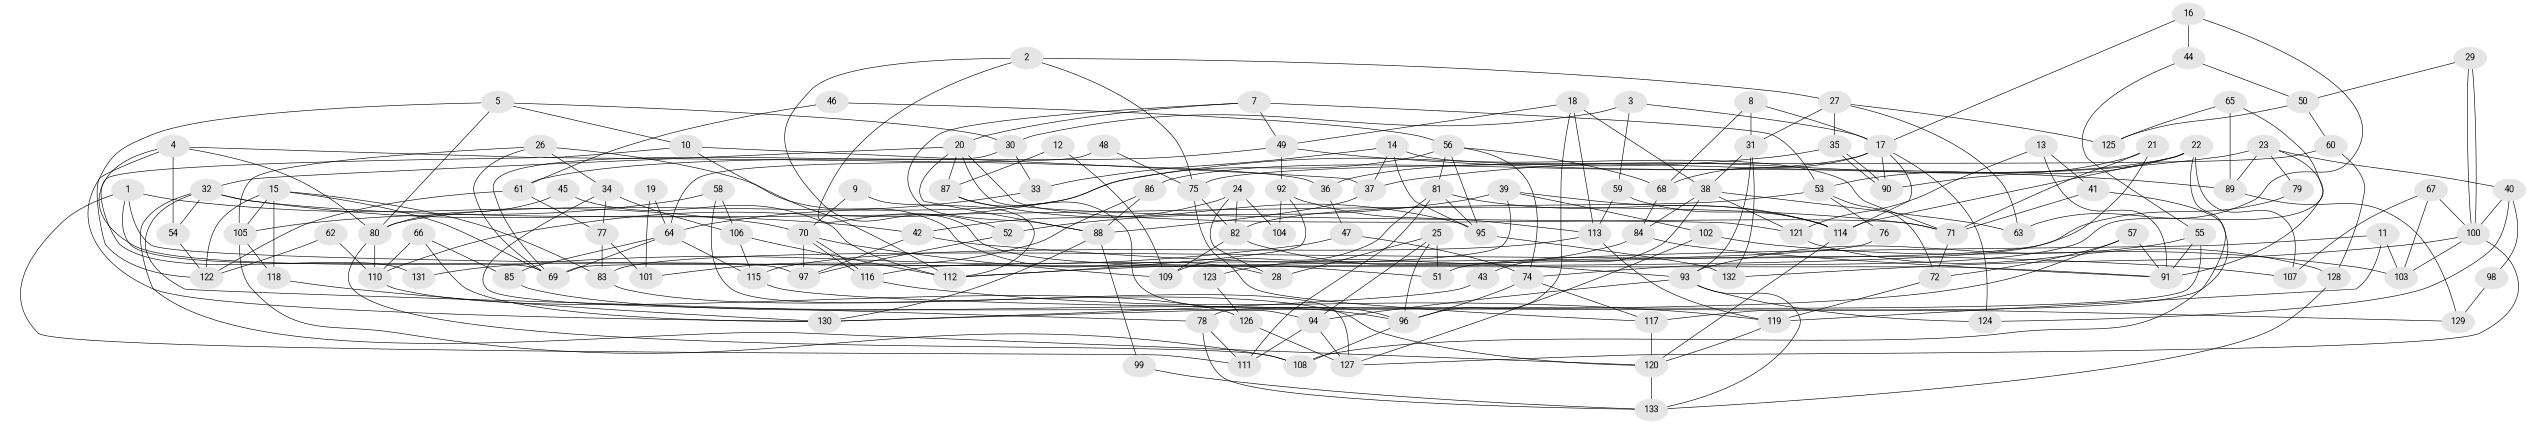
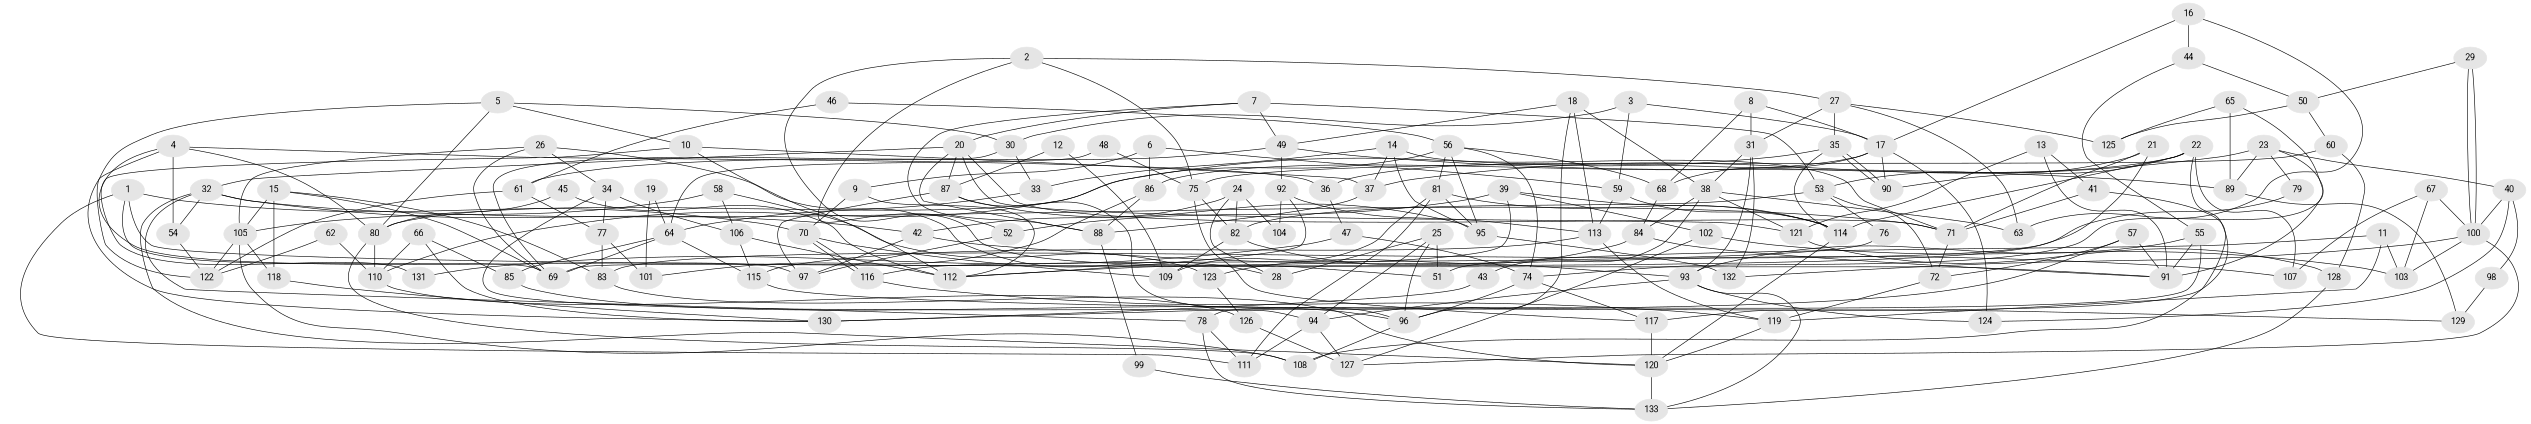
none -> (1150, 146)
(1911, 194) -> (1794, 190)
(220, 222) -> (224, 256)
(804, 256) -> (865, 204)
(973, 289) -> none
(1010, 299) -> (903, 247)
